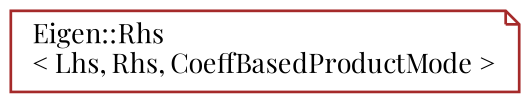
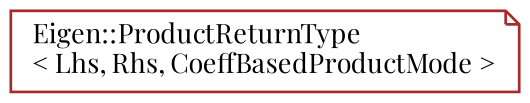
(265, 51) -> (265, 51)
